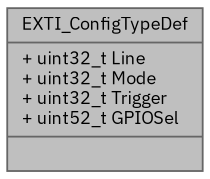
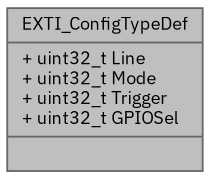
(101, 119) -> (101, 119)
